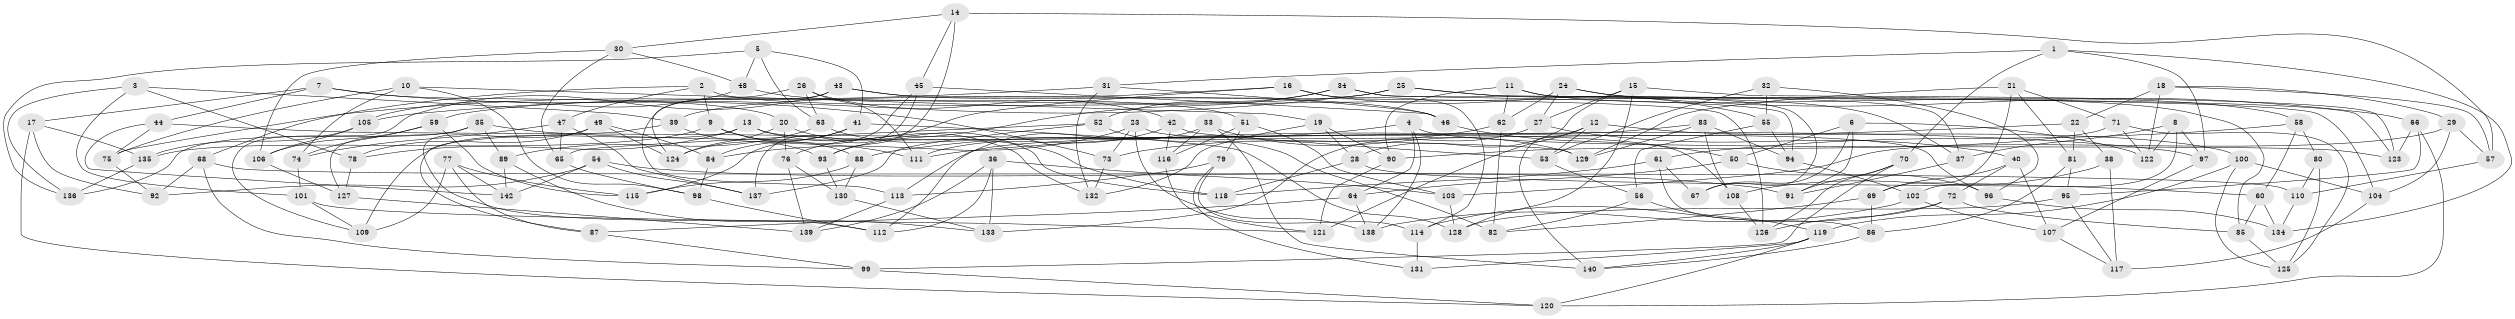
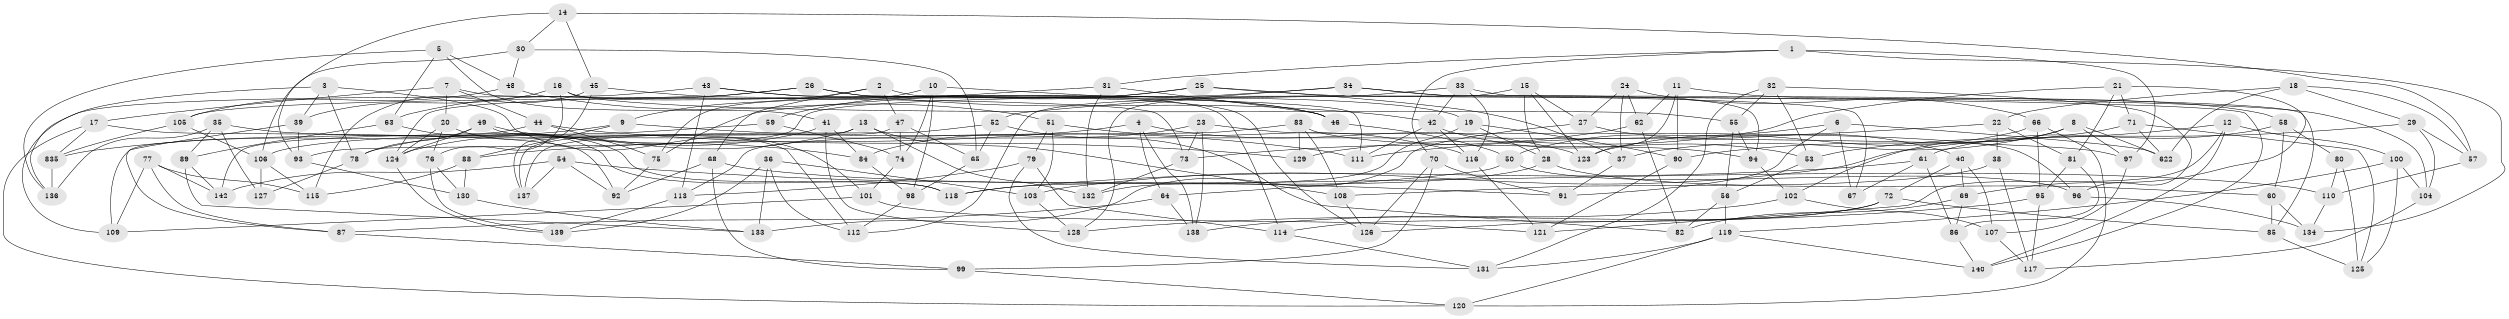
(1395, 142) -> (1446, 104)
(145, 160) -> (52, 160)
(2147, 160) -> (2166, 160)
(551, 189) -> (283, 175)
none -> (1653, 206)
(565, 214) -> (449, 214)
